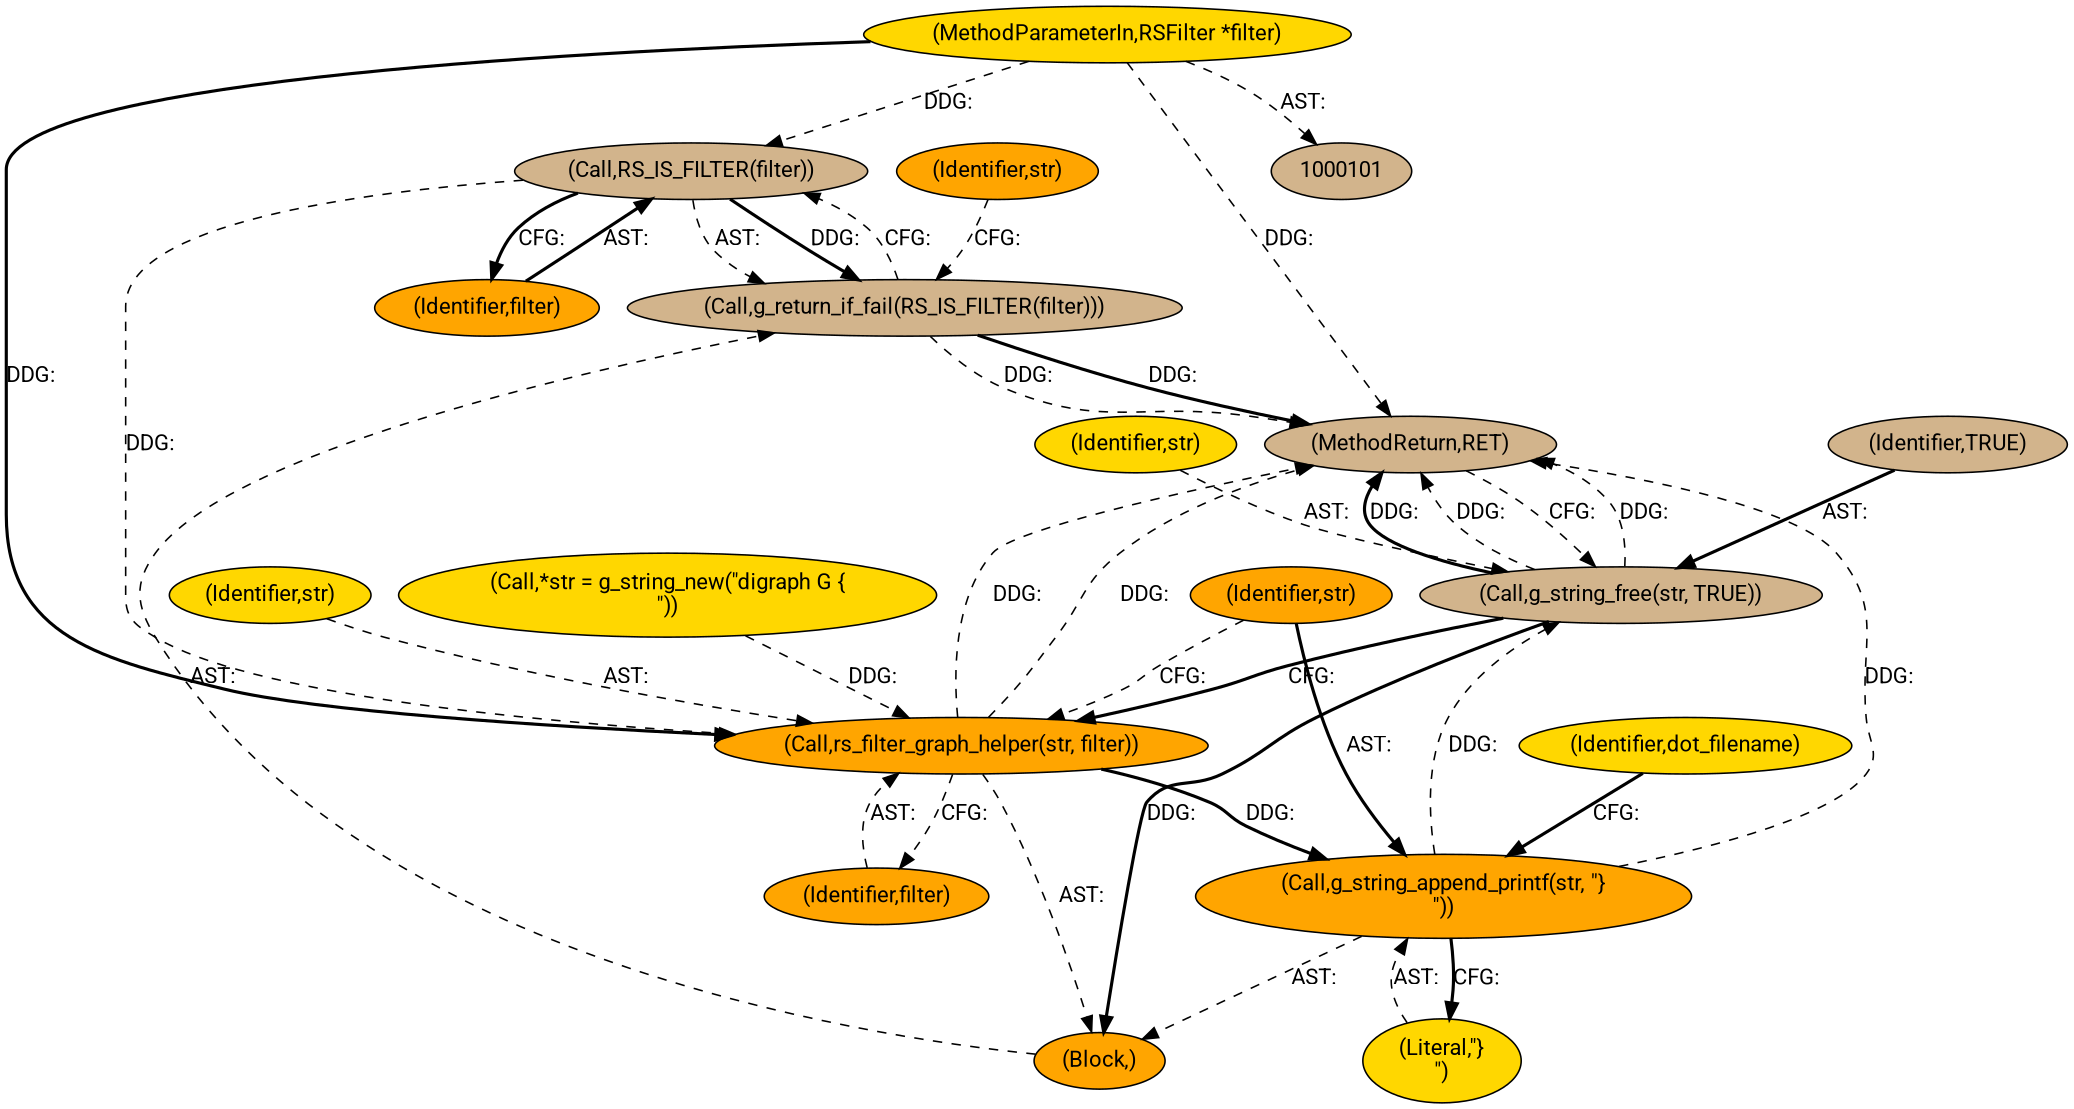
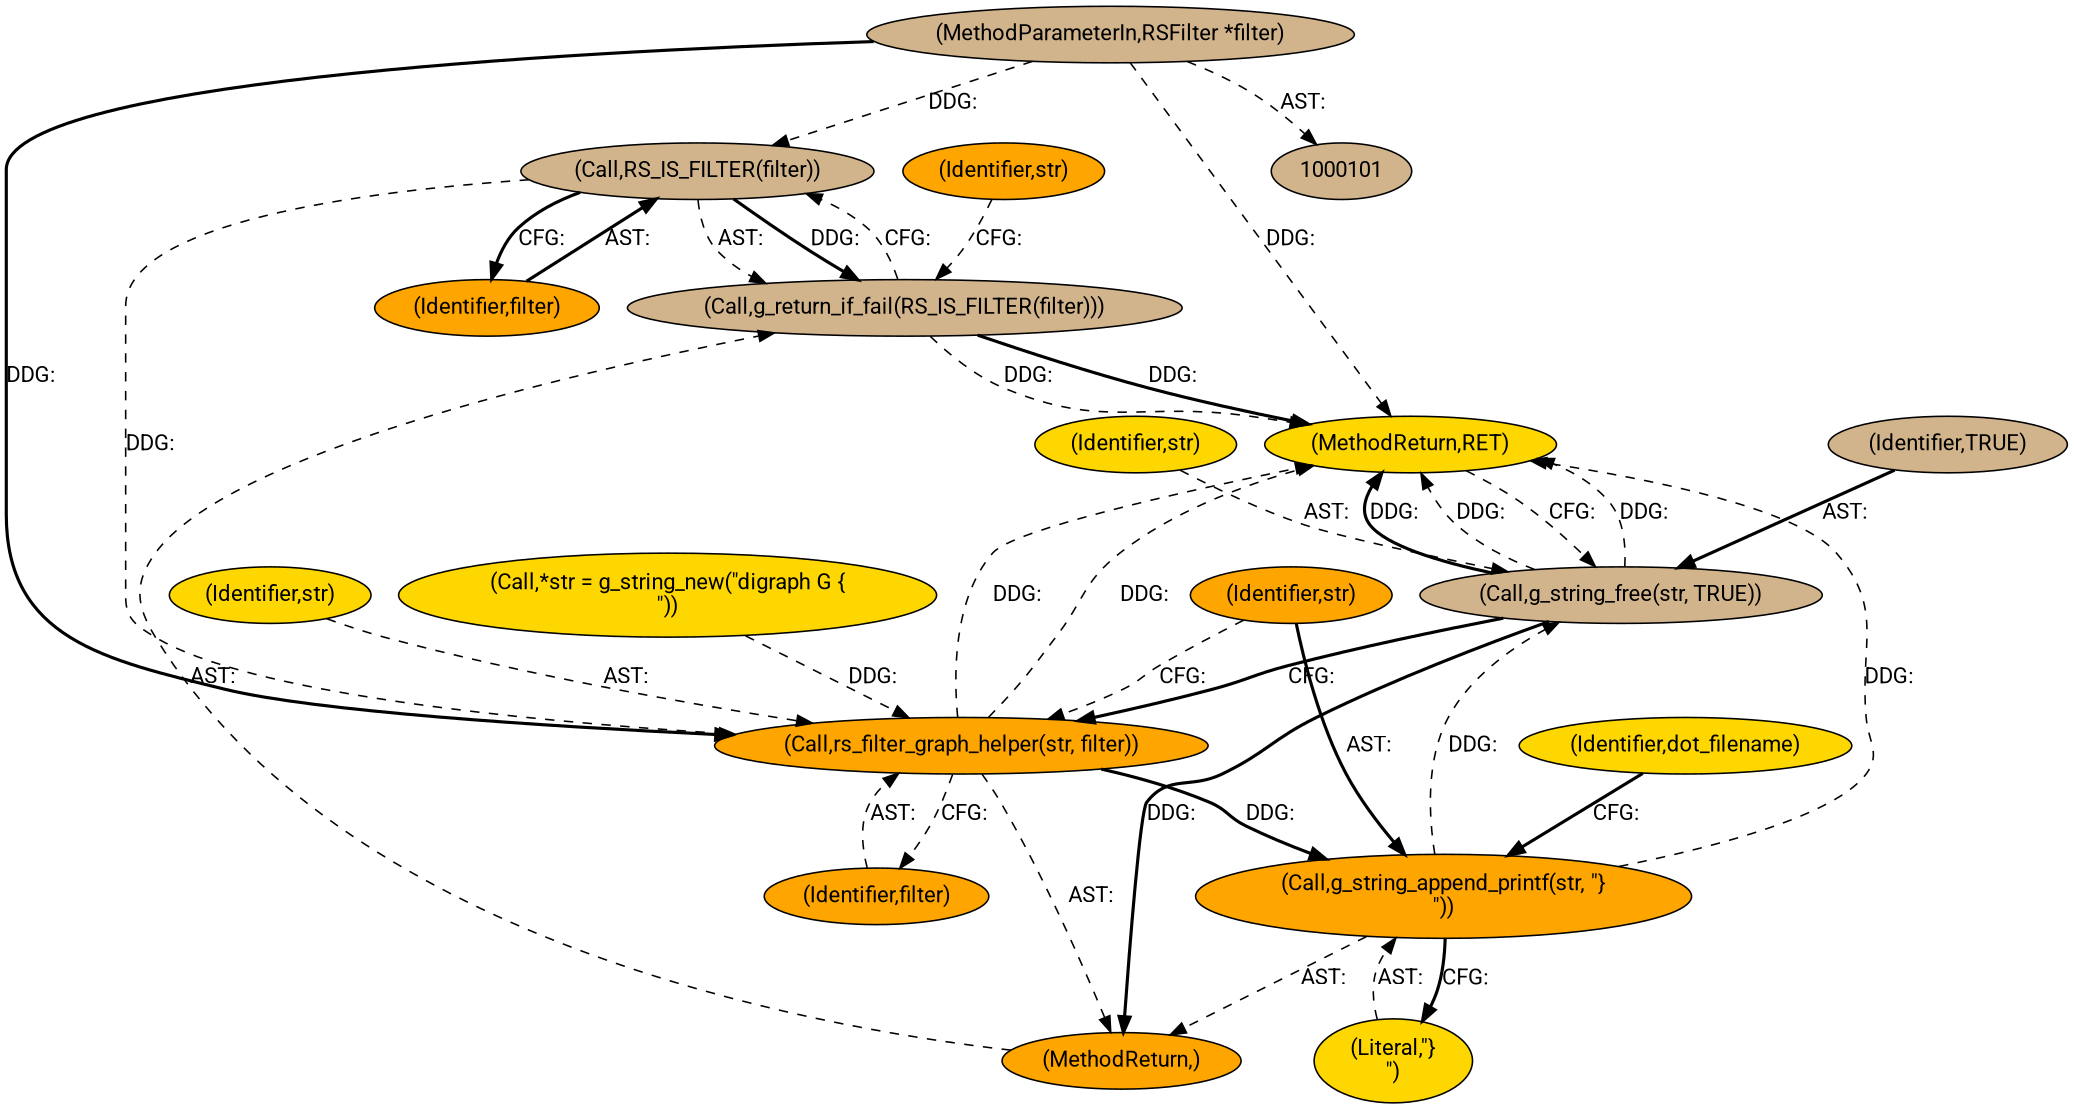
(1107, 35) -> (1111, 35)
(1411, 445) -> (1411, 445)
(1100, 1061) -> (1122, 1061)
